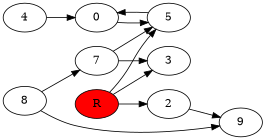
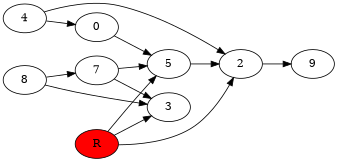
none -> (135, 10)
(137, 12) -> (201, 64)
(125, 132) -> (92, 95)
